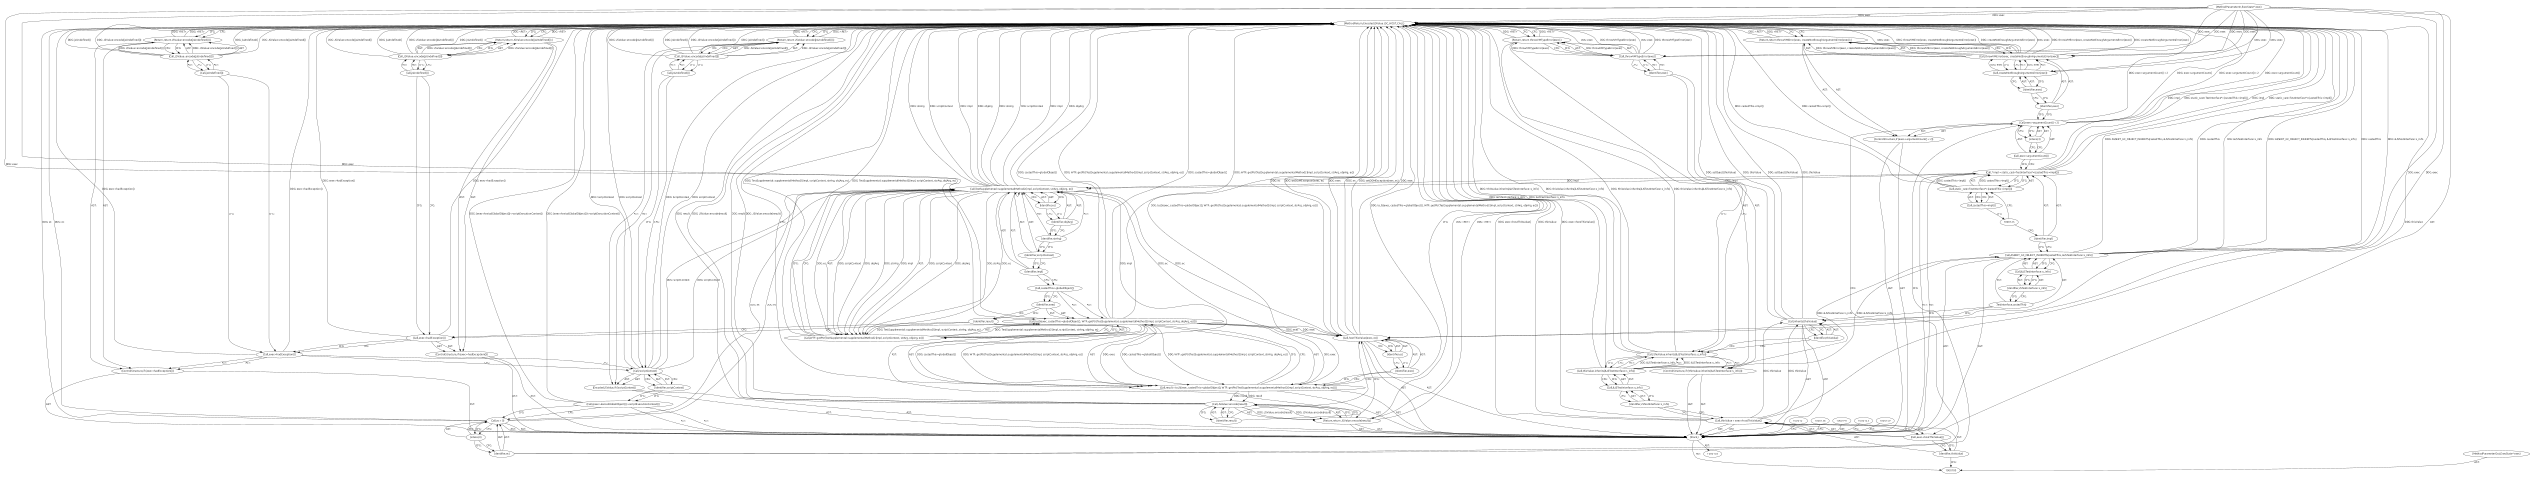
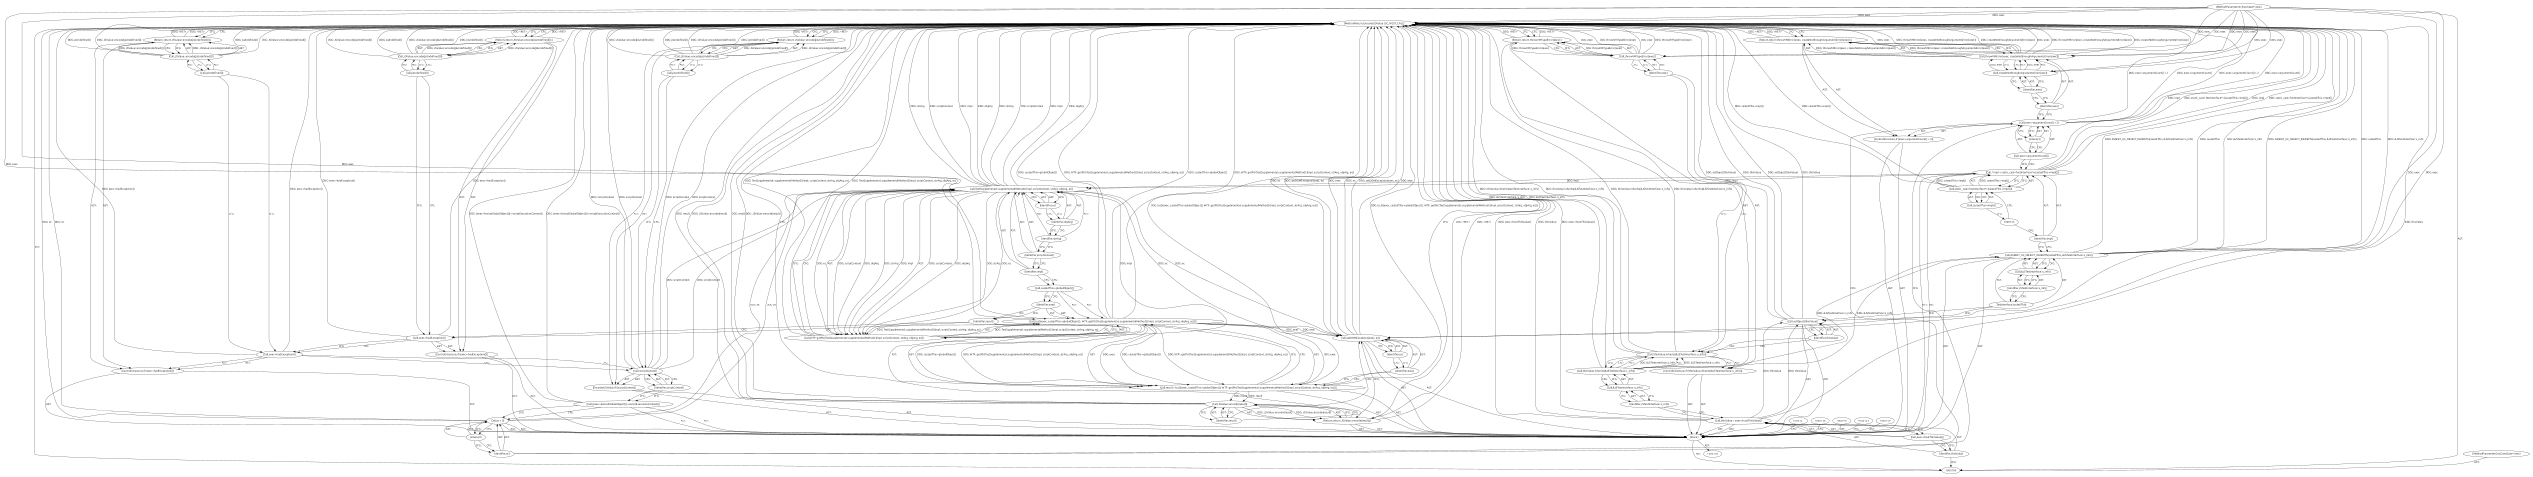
(2363, 254) -> (2458, 391)
(1803, 321) -> (1803, 321)
(1360, 338) -> (1360, 338)
none -> (128, 459)
